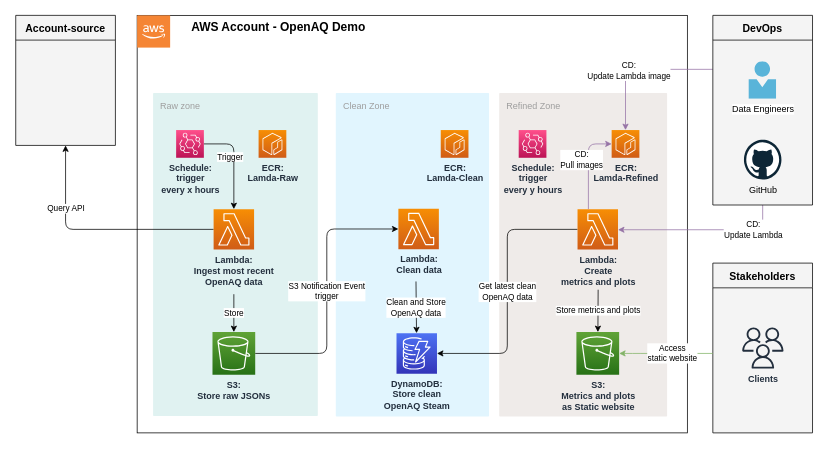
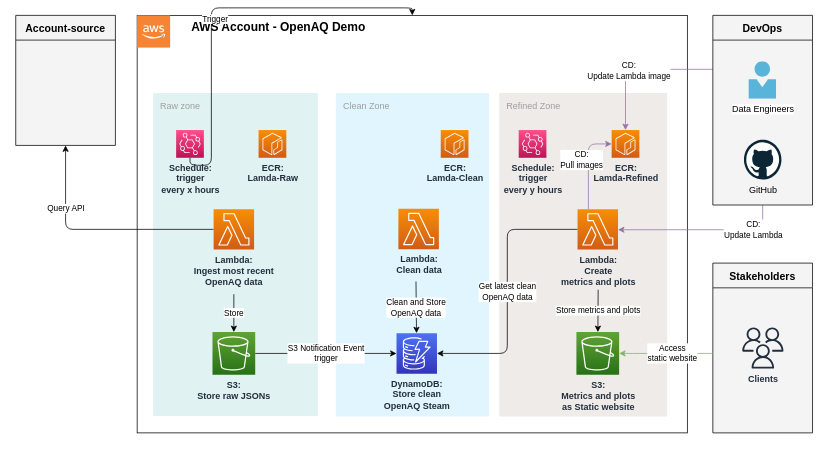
(234, 152) -> (211, 96)
(327, 308) -> (312, 354)
